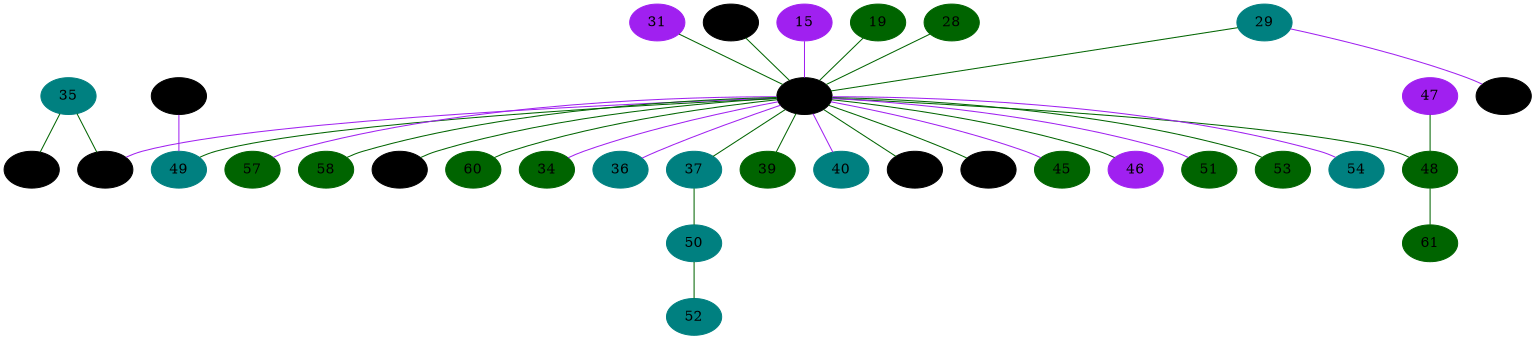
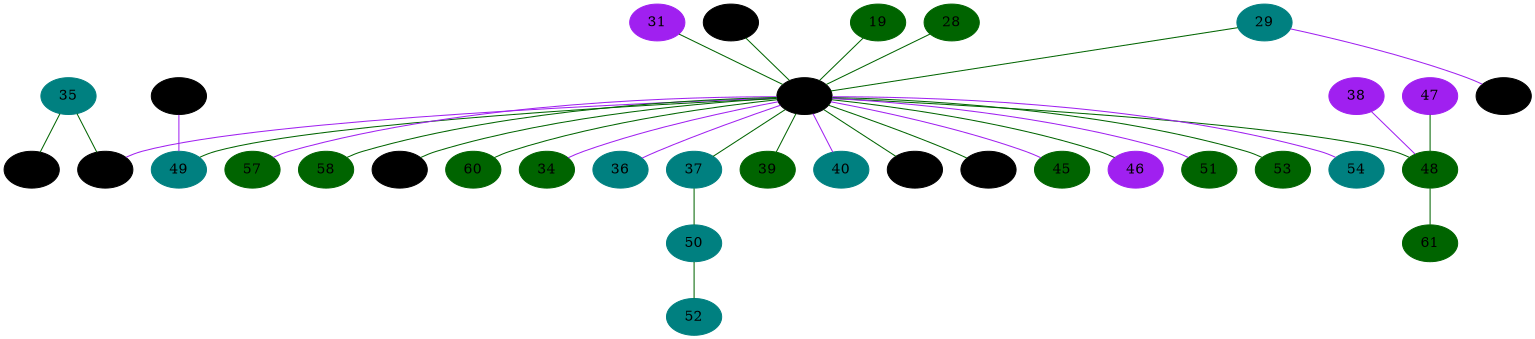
(804, 22) -> none
none -> (1356, 96)
